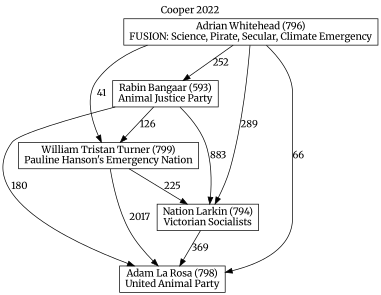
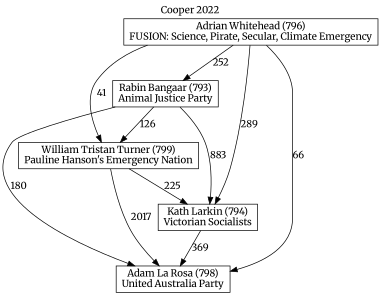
(165, 94) -> (165, 94)
(208, 217) -> (208, 217)
(172, 279) -> (173, 279)
